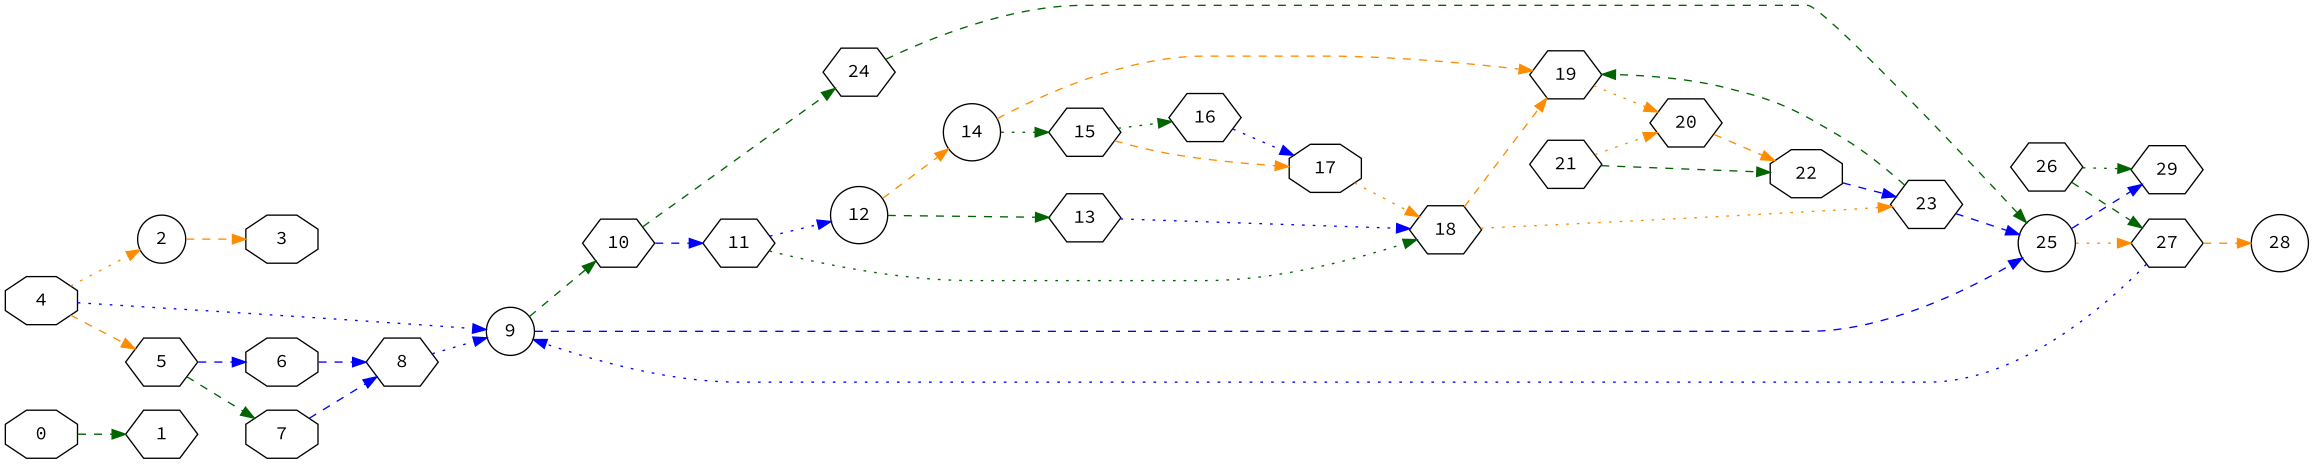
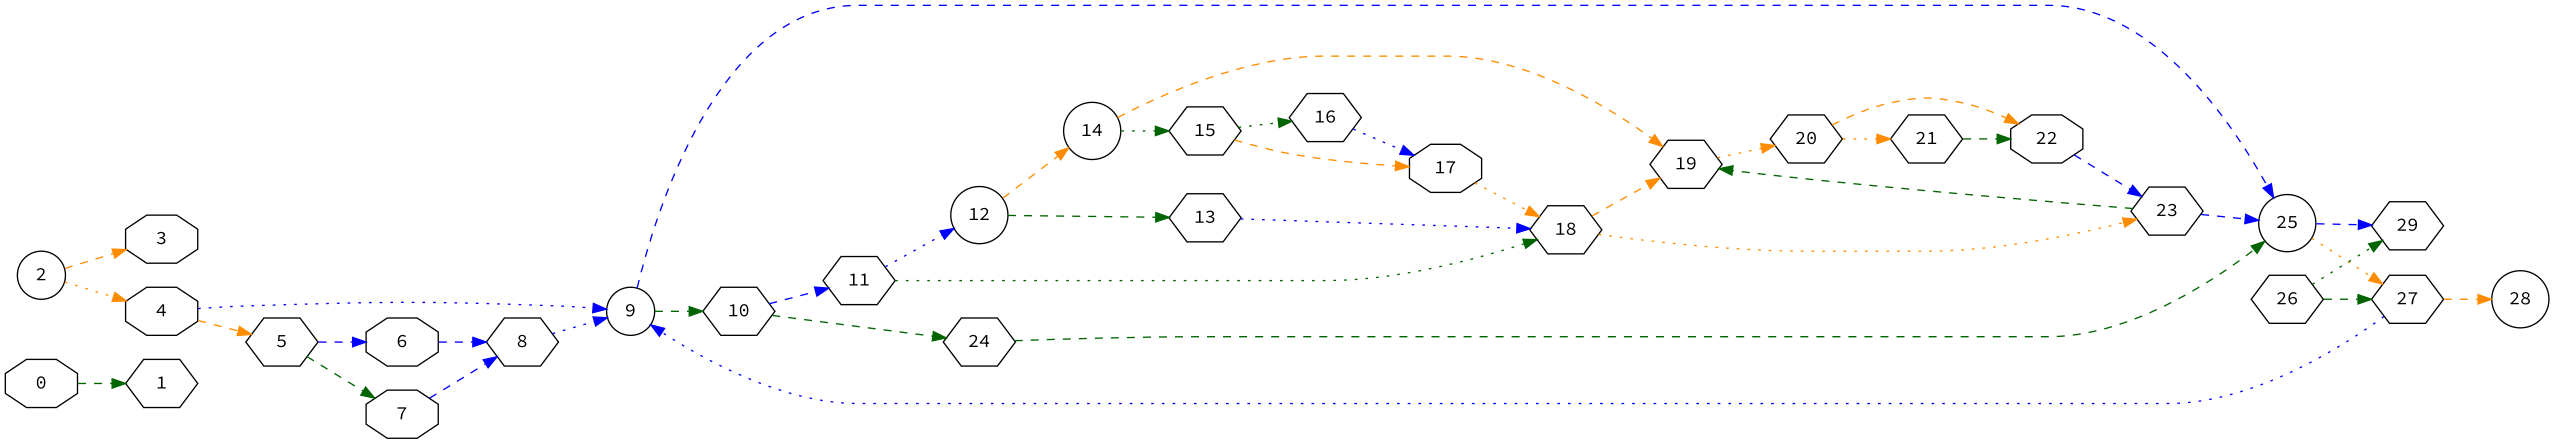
(1620, 146) -> (1860, 139)
(99, 271) -> (89, 289)
